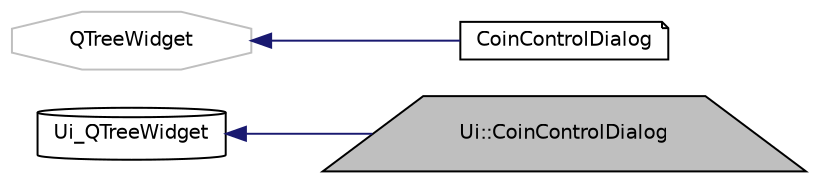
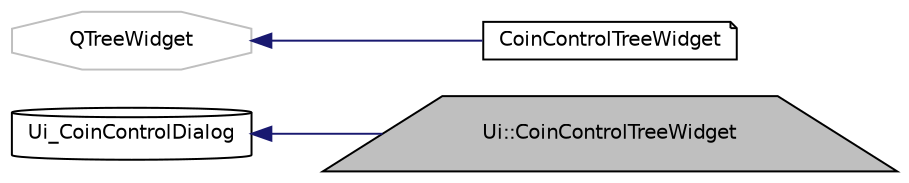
(564, 41) -> (610, 41)
(132, 134) -> (132, 134)
(564, 134) -> (610, 134)
